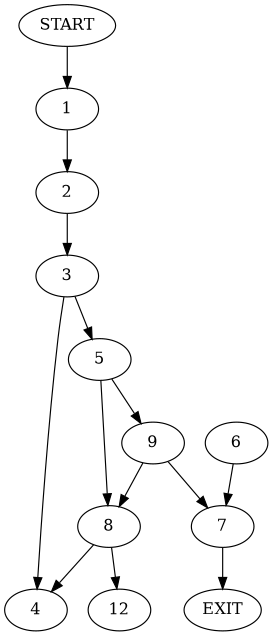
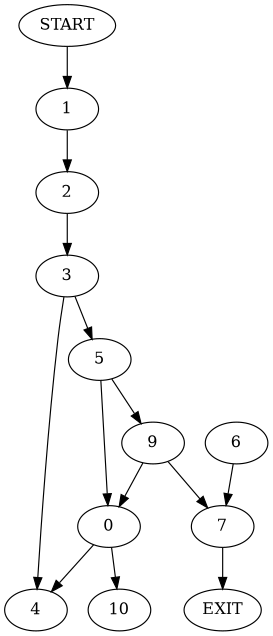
(109, 527) -> (109, 527)
(119, 610) -> (119, 610)
